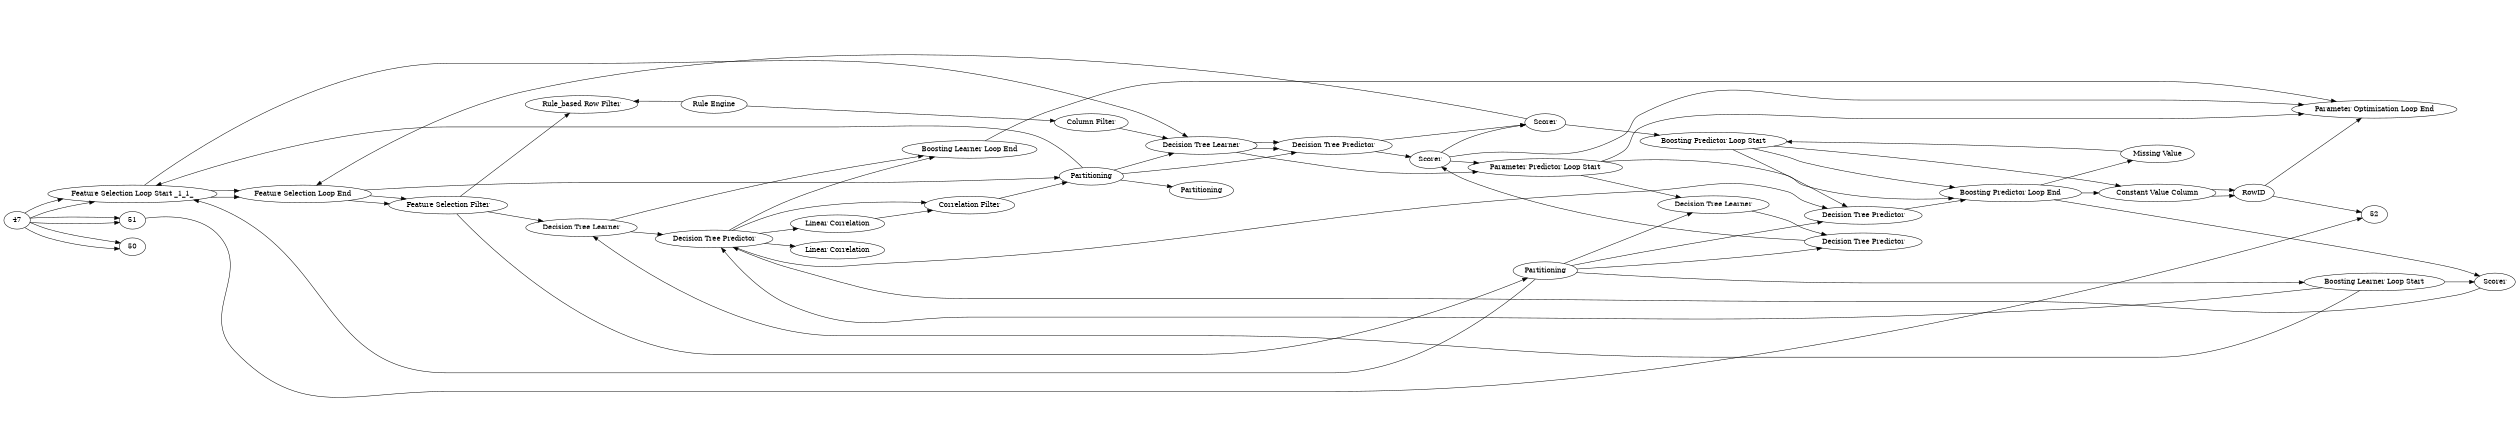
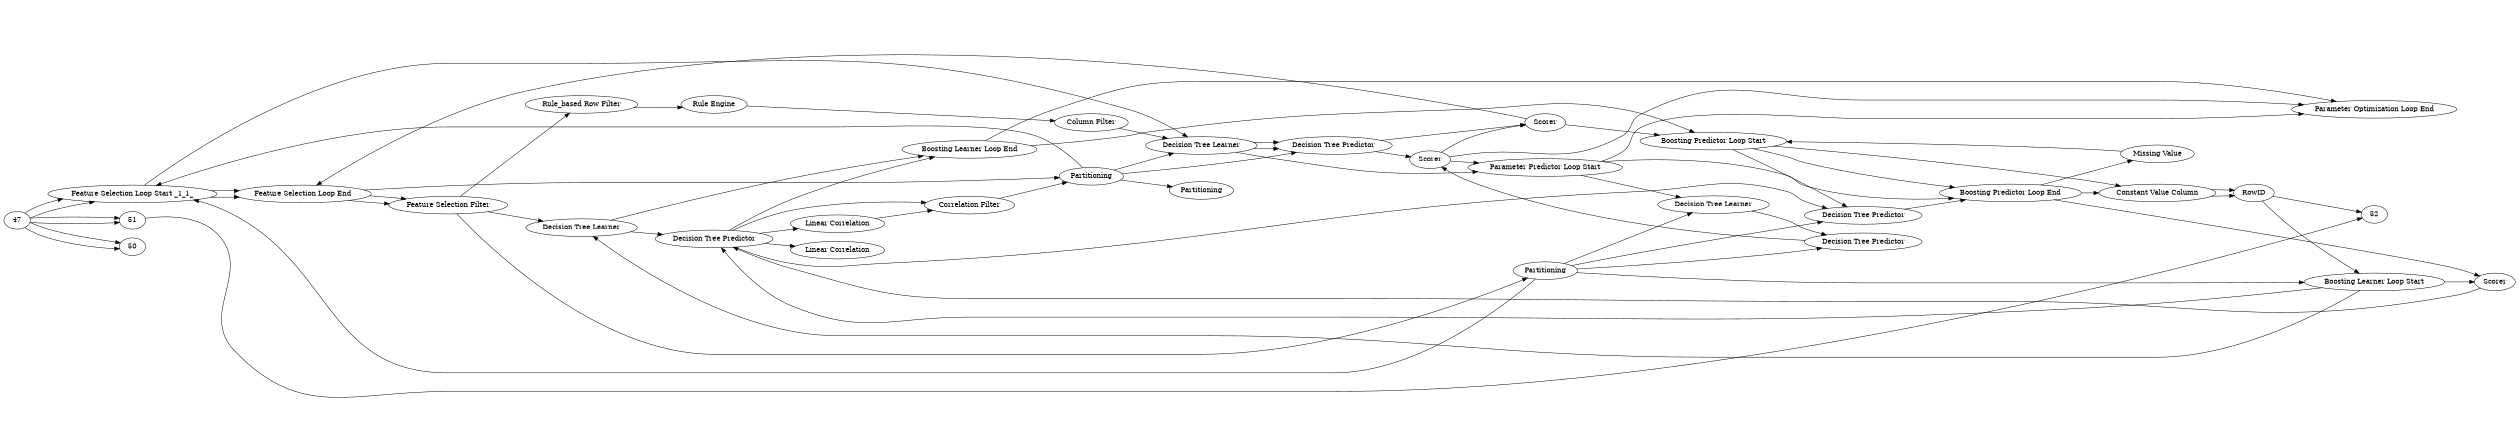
(661, 101) -> (656, 108)
none -> (1361, 113)
(2311, 153) -> (2297, 232)
